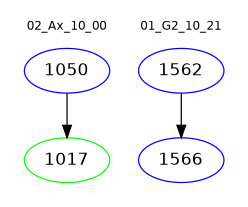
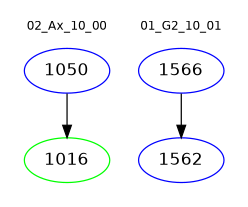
(181, 27) -> (181, 27)
(181, 109) -> (181, 109)
(67, 160) -> (67, 160)
